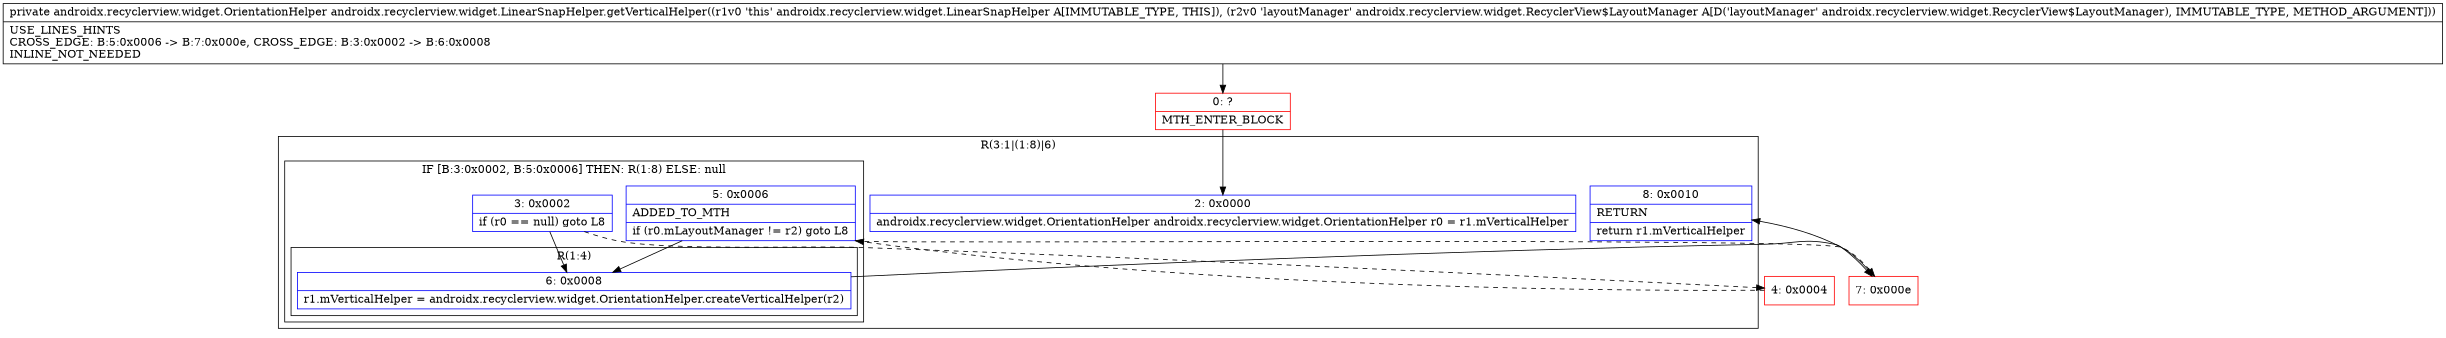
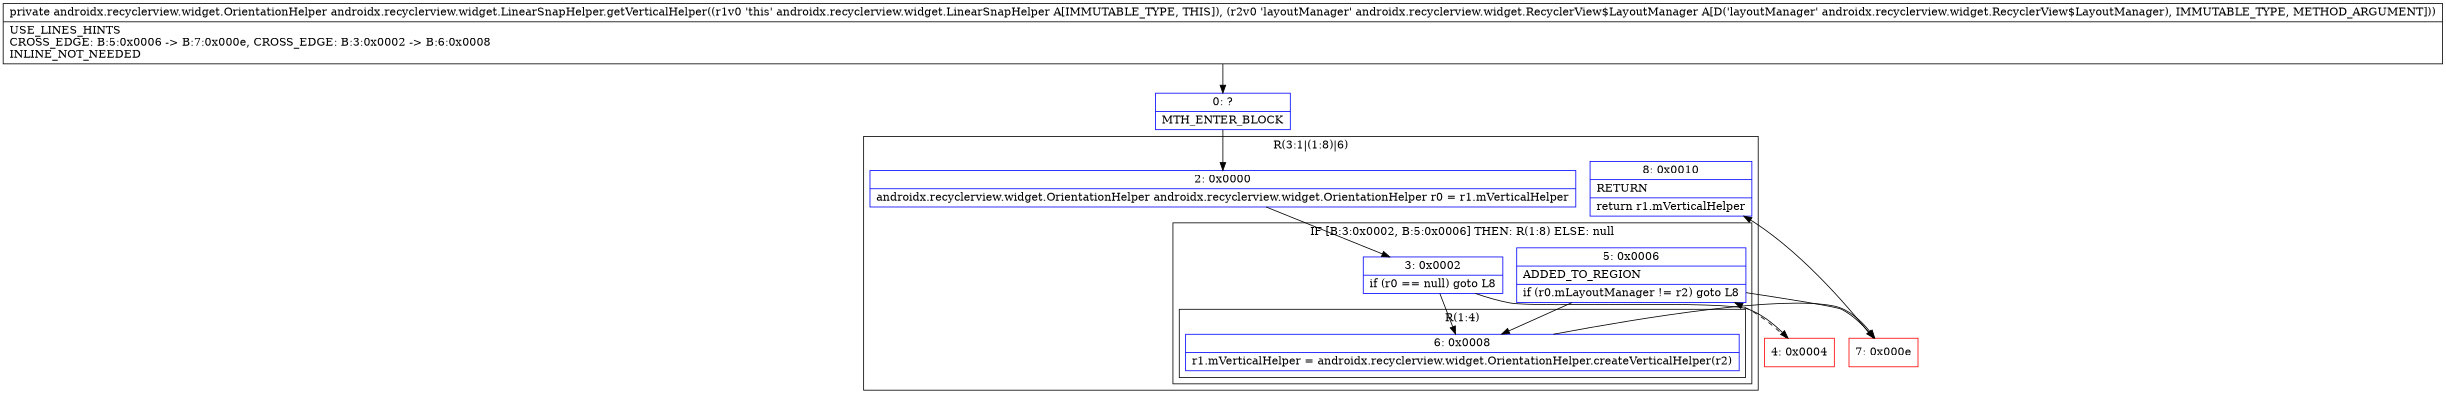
(1223, 111) -> (1223, 111)
(682, 213) -> (1582, 275)
none -> (1324, 230)
(1366, 241) -> (1782, 298)
(1140, 259) -> (1632, 304)
